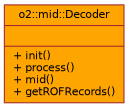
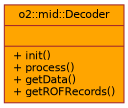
(34, 80) -> (45, 80)
